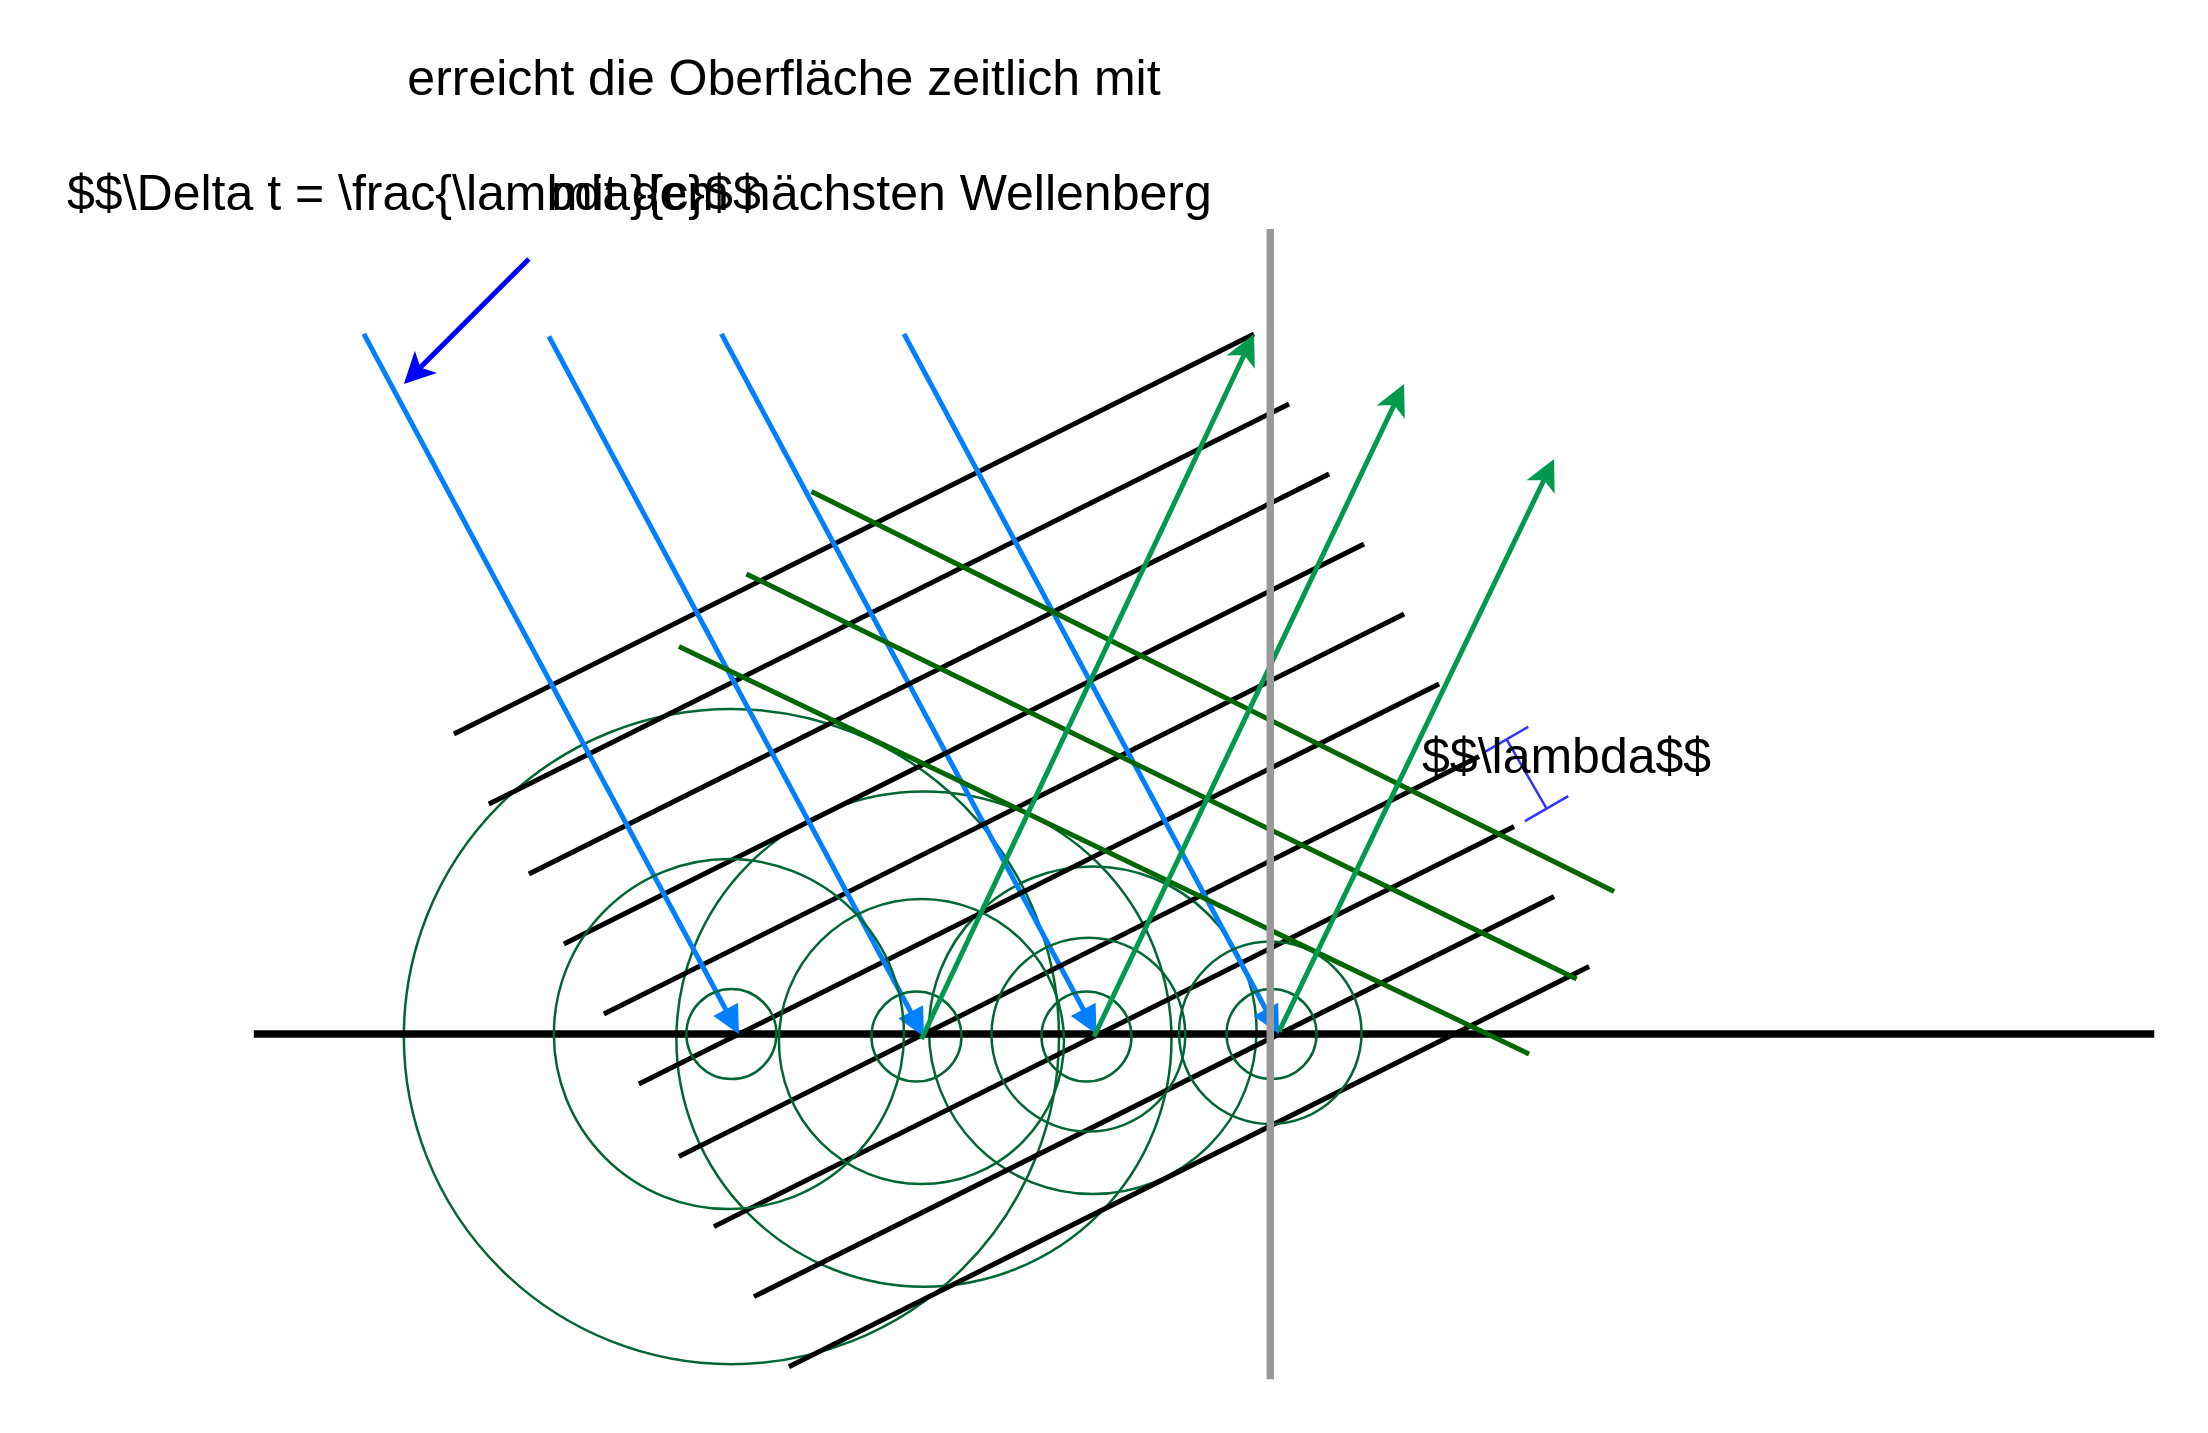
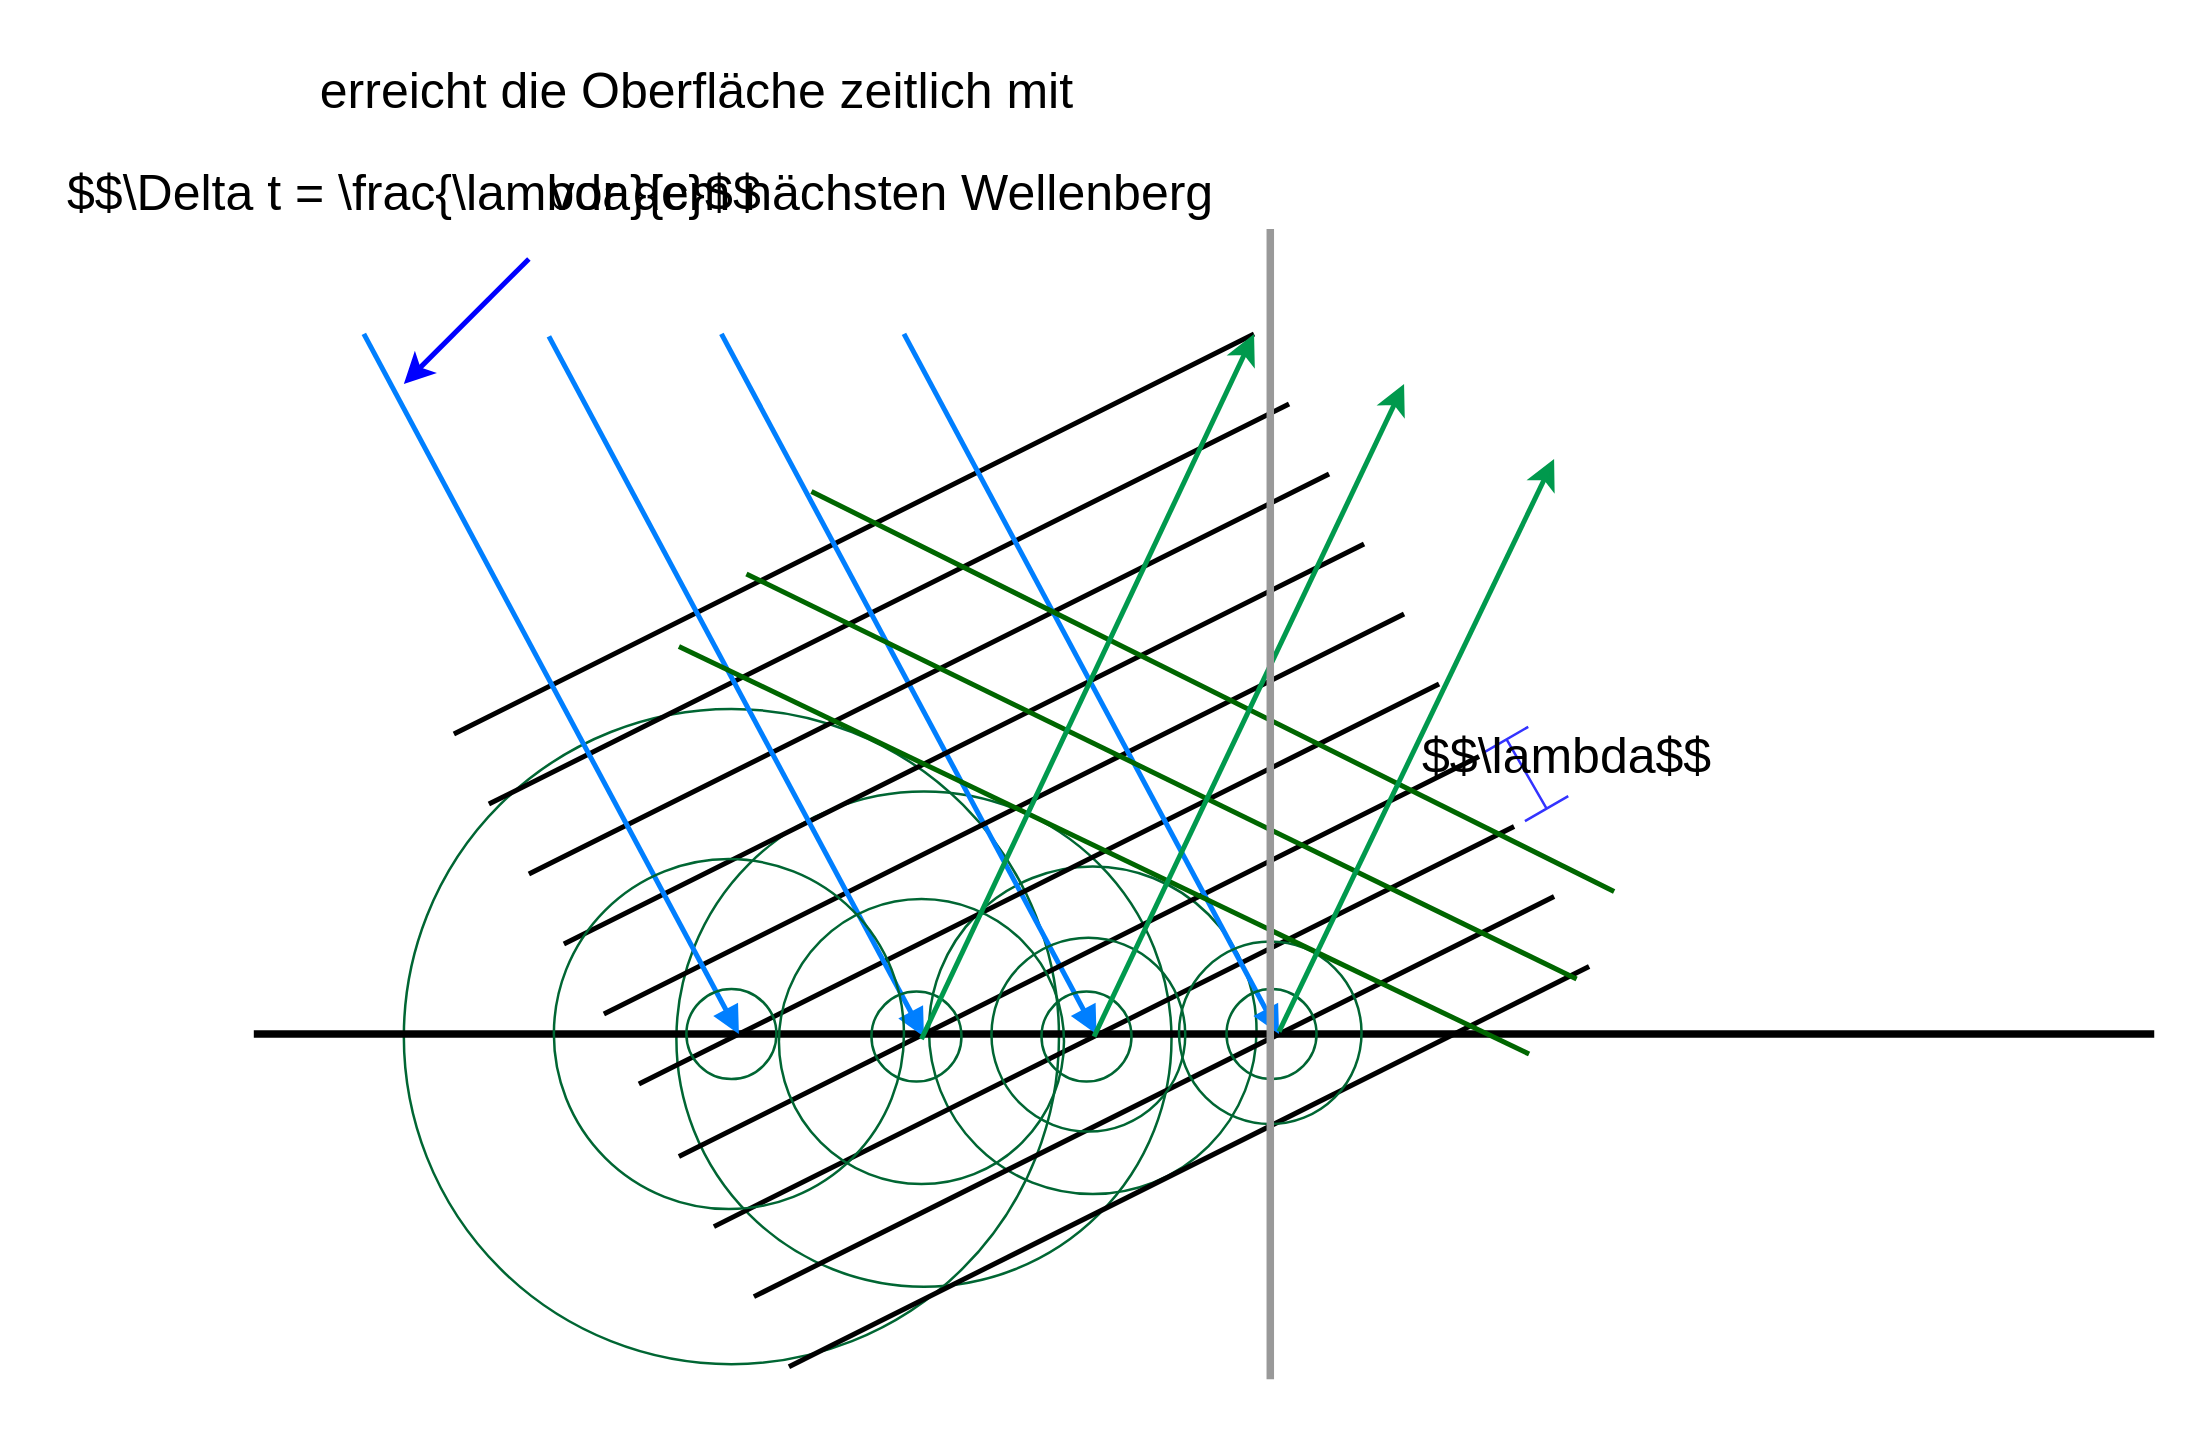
(784, 76) -> (696, 89)
(883, 191) -> (883, 191)
